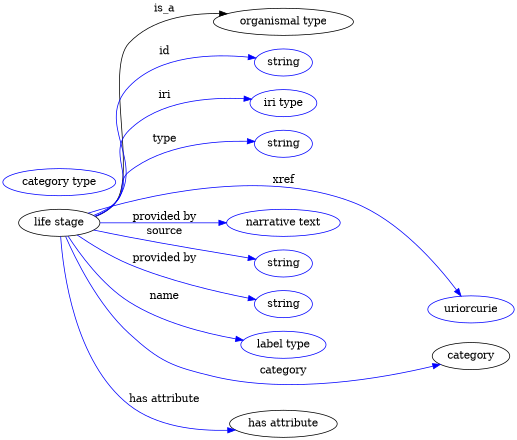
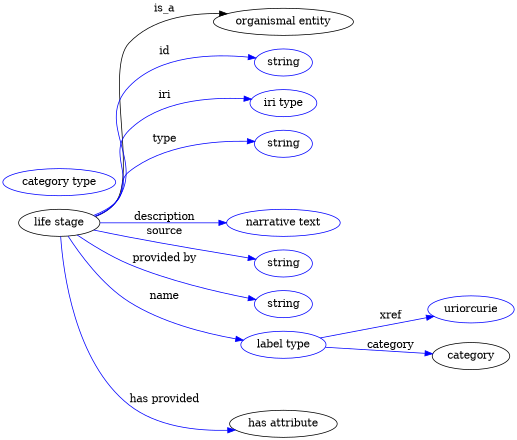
(283, 22) -> (283, 22)
(289, 188) -> (373, 328)
(164, 217) -> (164, 217)
(218, 377) -> (375, 350)
(164, 399) -> (164, 399)
